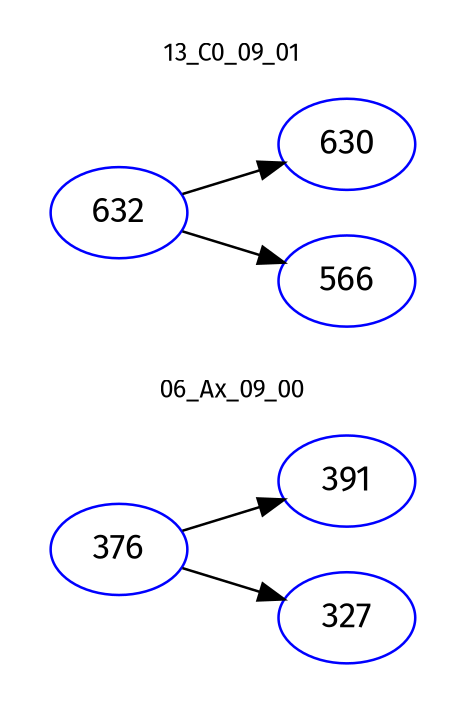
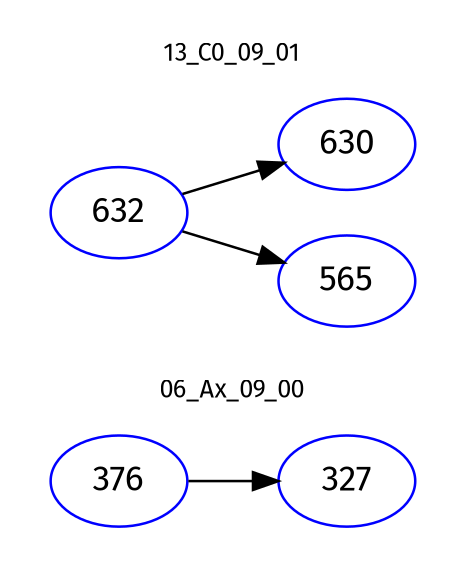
(347, 281) -> (347, 281)
(347, 481) -> none
